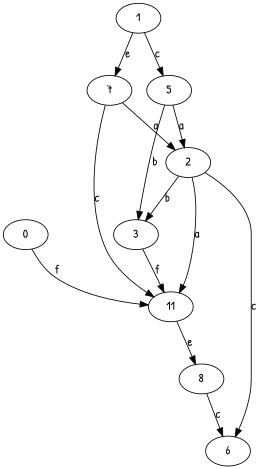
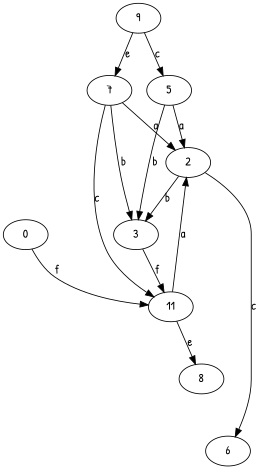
(138, 18) -> (138, 18)
none -> (118, 159)
(195, 232) -> (179, 239)
(213, 411) -> none
